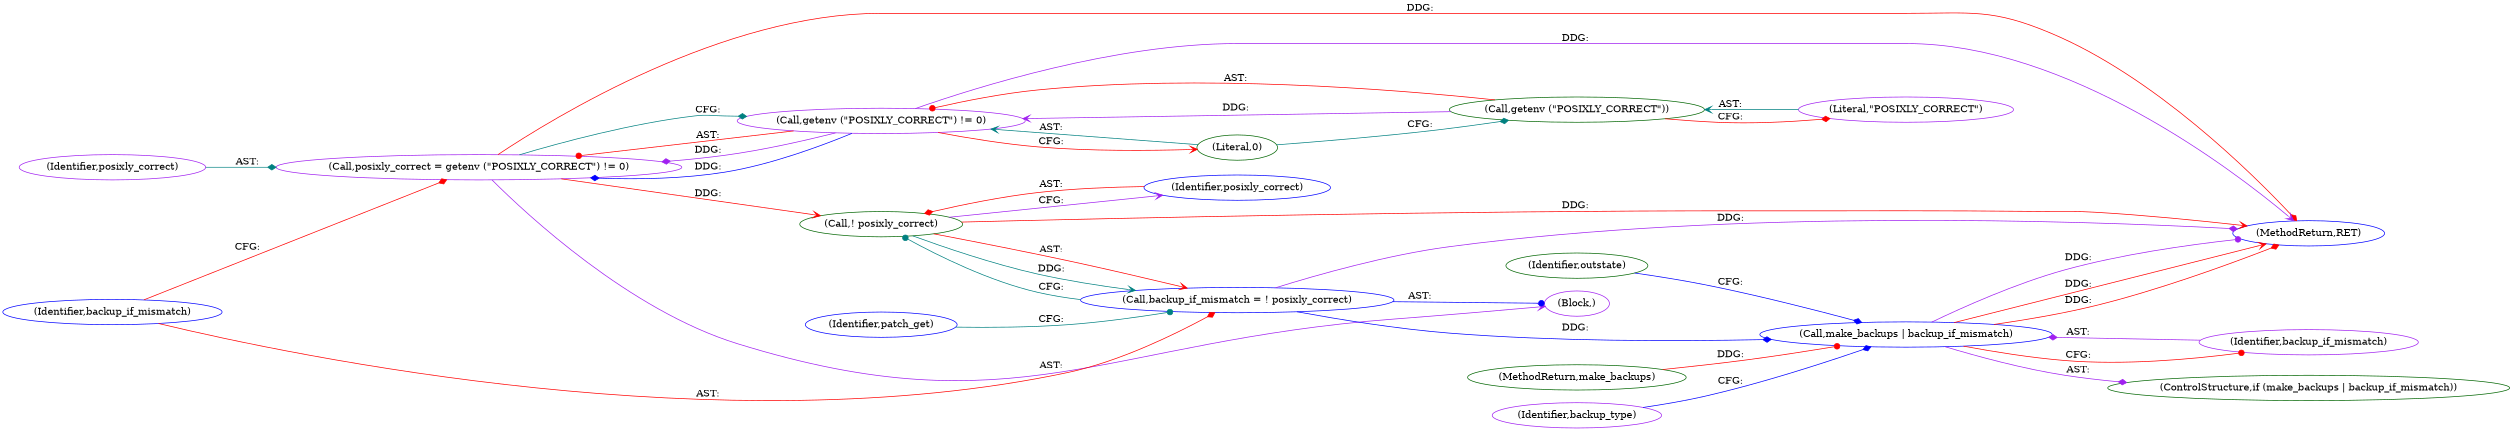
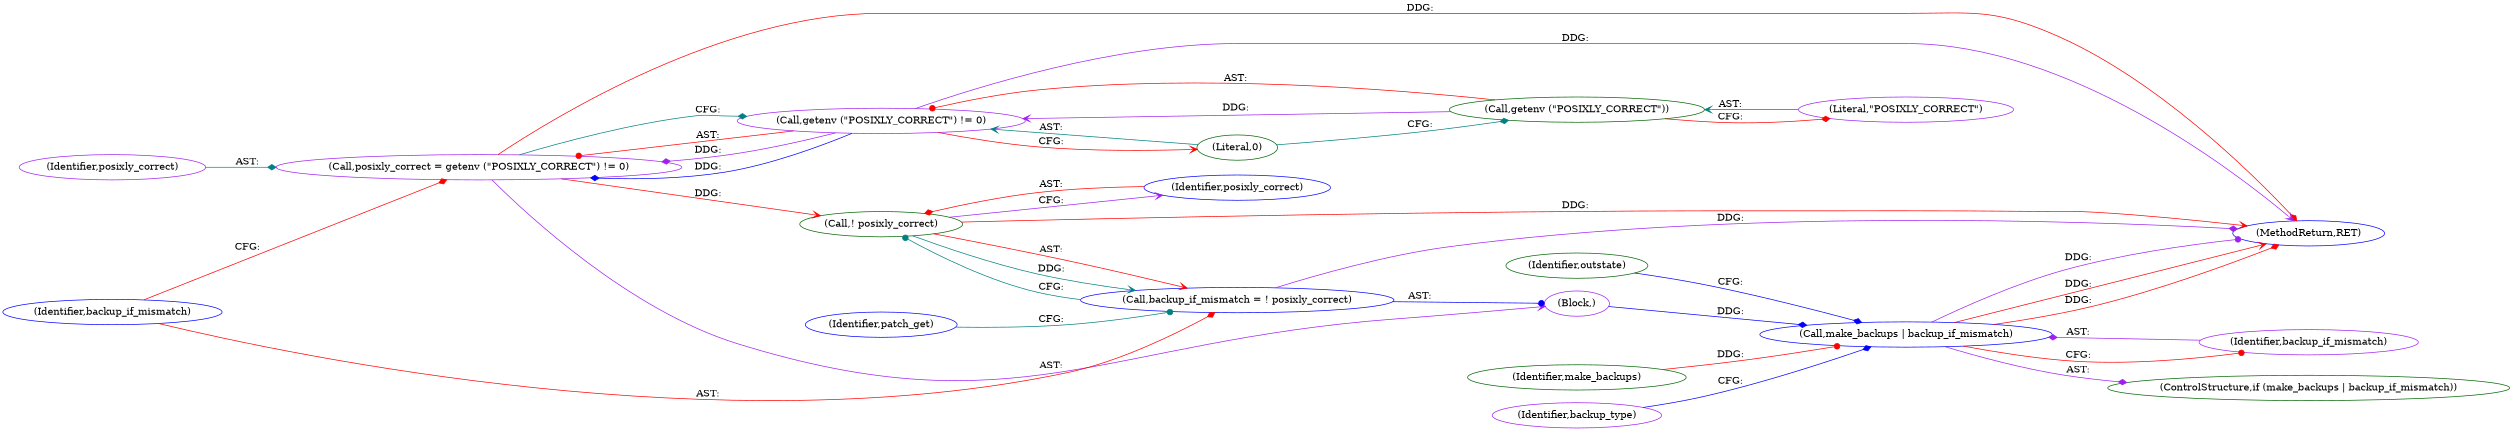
(1529, 338) -> (1704, 315)
(1577, 377) -> (1577, 377)
